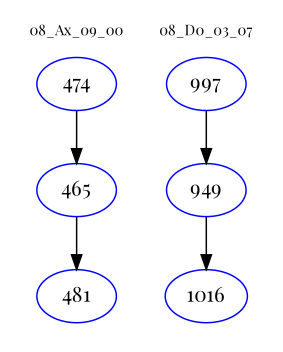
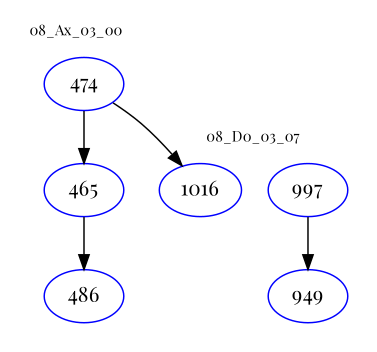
(77, 32) -> (77, 32)
(206, 236) -> (157, 138)
(77, 296) -> (84, 296)
